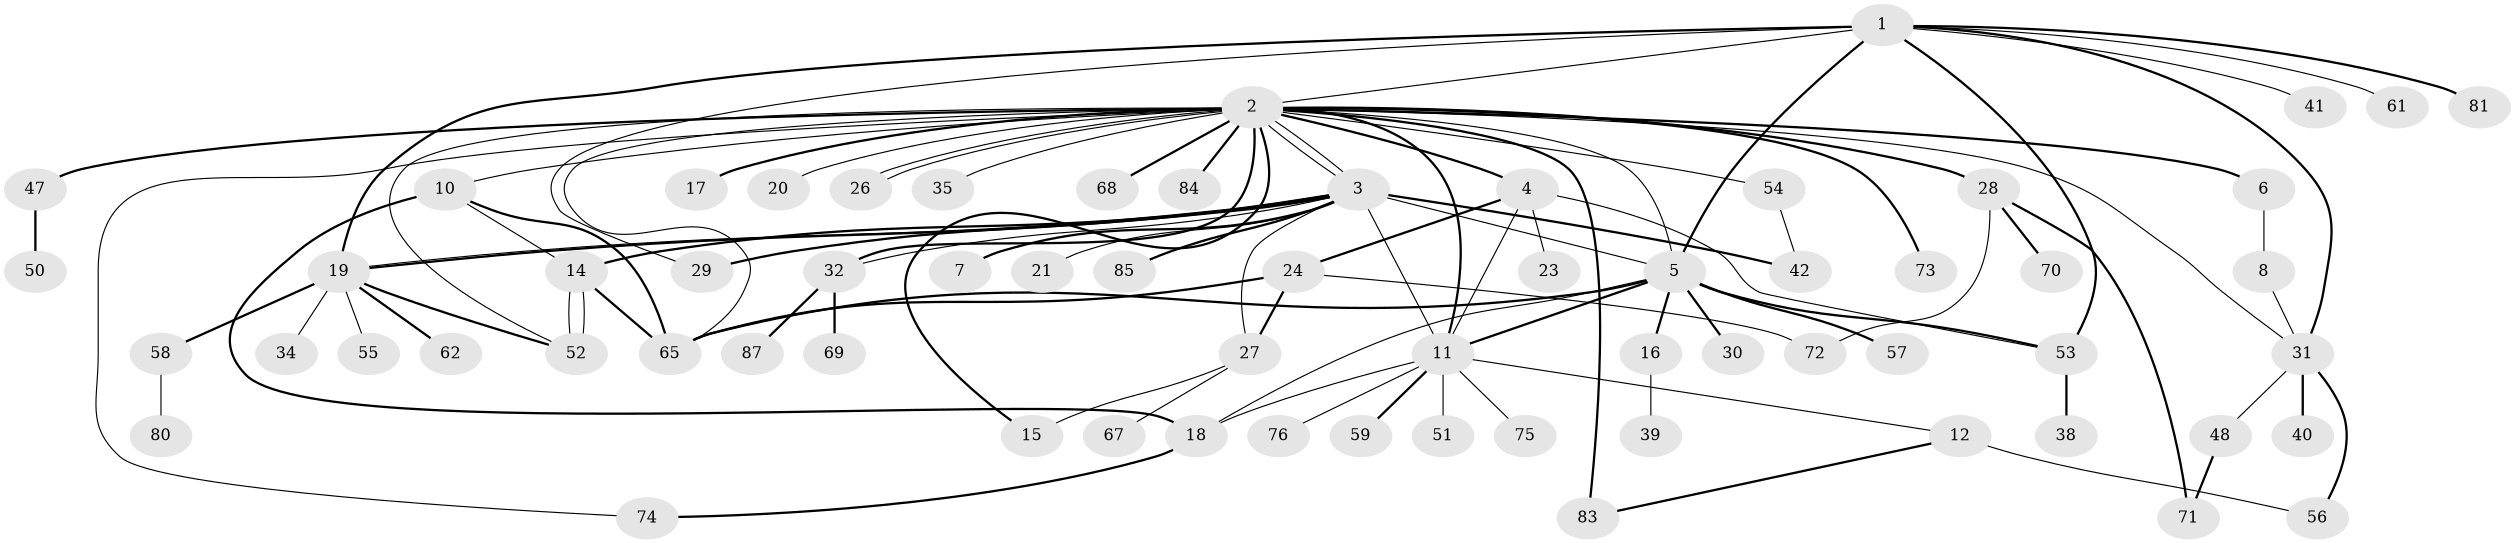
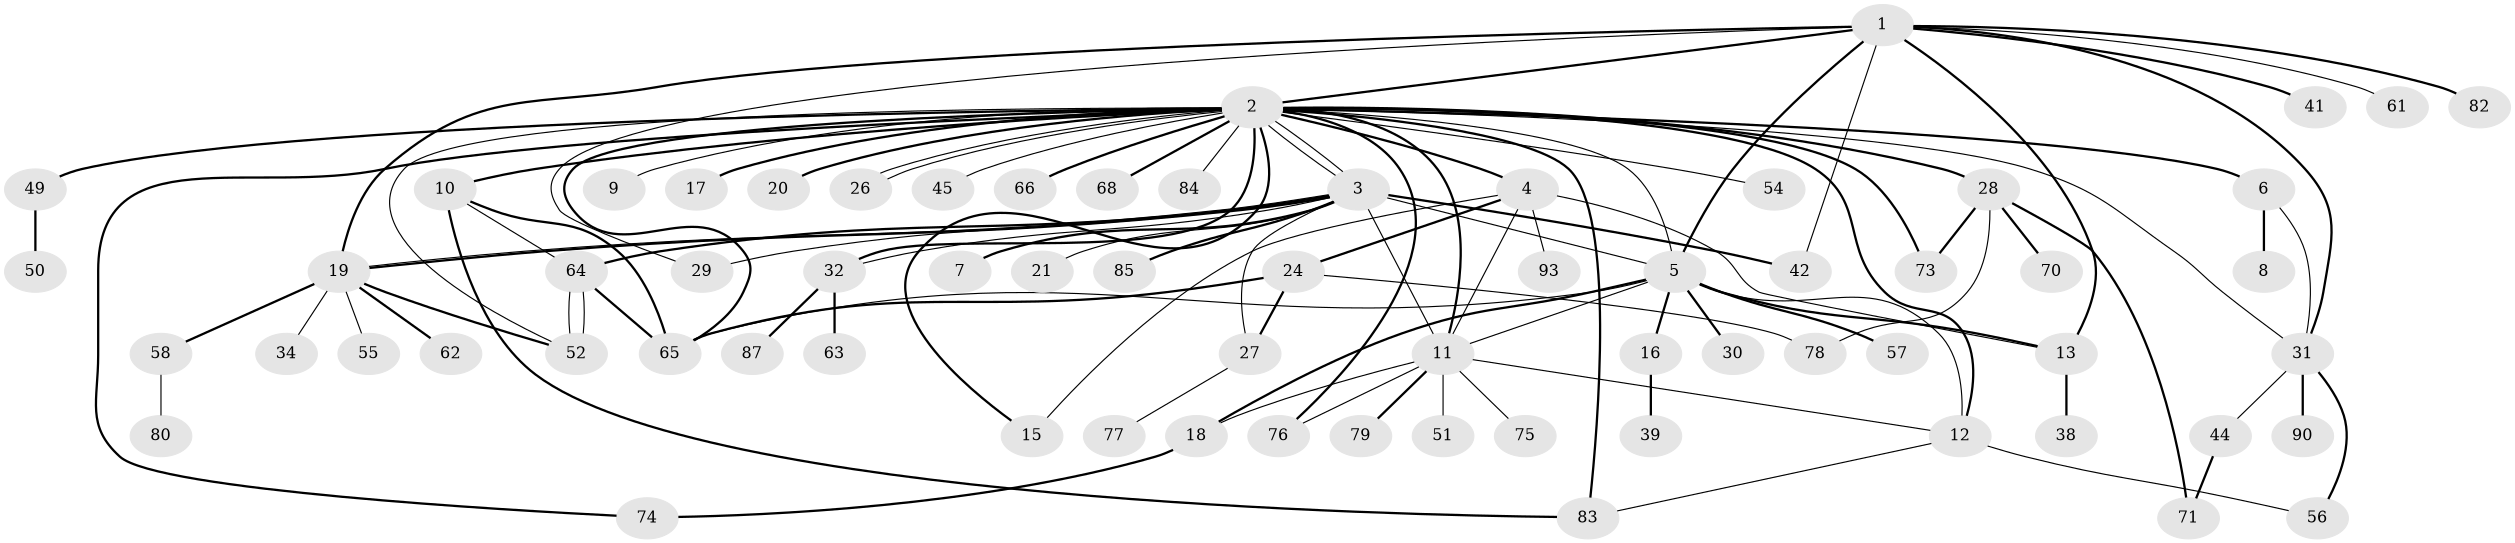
(2123, 55) -> (2123, 55)
(1568, 66) -> (1568, 66)
(2480, 107) -> (2480, 107)
(1009, 130) -> (1009, 130)
(846, 134) -> (716, 146)
(1221, 148) -> (1221, 148)
(624, 149) -> (624, 149)
none -> (1775, 151)
(287, 177) -> (287, 177)
(35, 190) -> (35, 190)
none -> (614, 190)
(943, 190) -> (943, 190)
none -> (1025, 190)
(1029, 227) -> (1029, 227)
(1787, 231) -> (1835, 169)
none -> (1957, 231)
(2264, 231) -> (2264, 231)
none -> (1413, 245)
(577, 272) -> (577, 272)
(1549, 272) -> (1549, 272)
none -> (1867, 298)
(1193, 300) -> (1193, 300)
(1559, 313) -> (1559, 313)
(2283, 313) -> (2308, 267)
(1413, 330) -> (1413, 330)
(835, 354) -> (835, 354)
(1815, 354) -> (1815, 354)
(2066, 354) -> (2066, 354)
(1140, 394) -> (1235, 261)
(1651, 395) -> (1651, 395)
(565, 413) -> (944, 480)
(1114, 436) -> (1114, 436)
(1361, 436) -> (1361, 436)
(2221, 436) -> (2221, 436)
(2303, 436) -> (2303, 436)
(1774, 477) -> (1774, 477)
